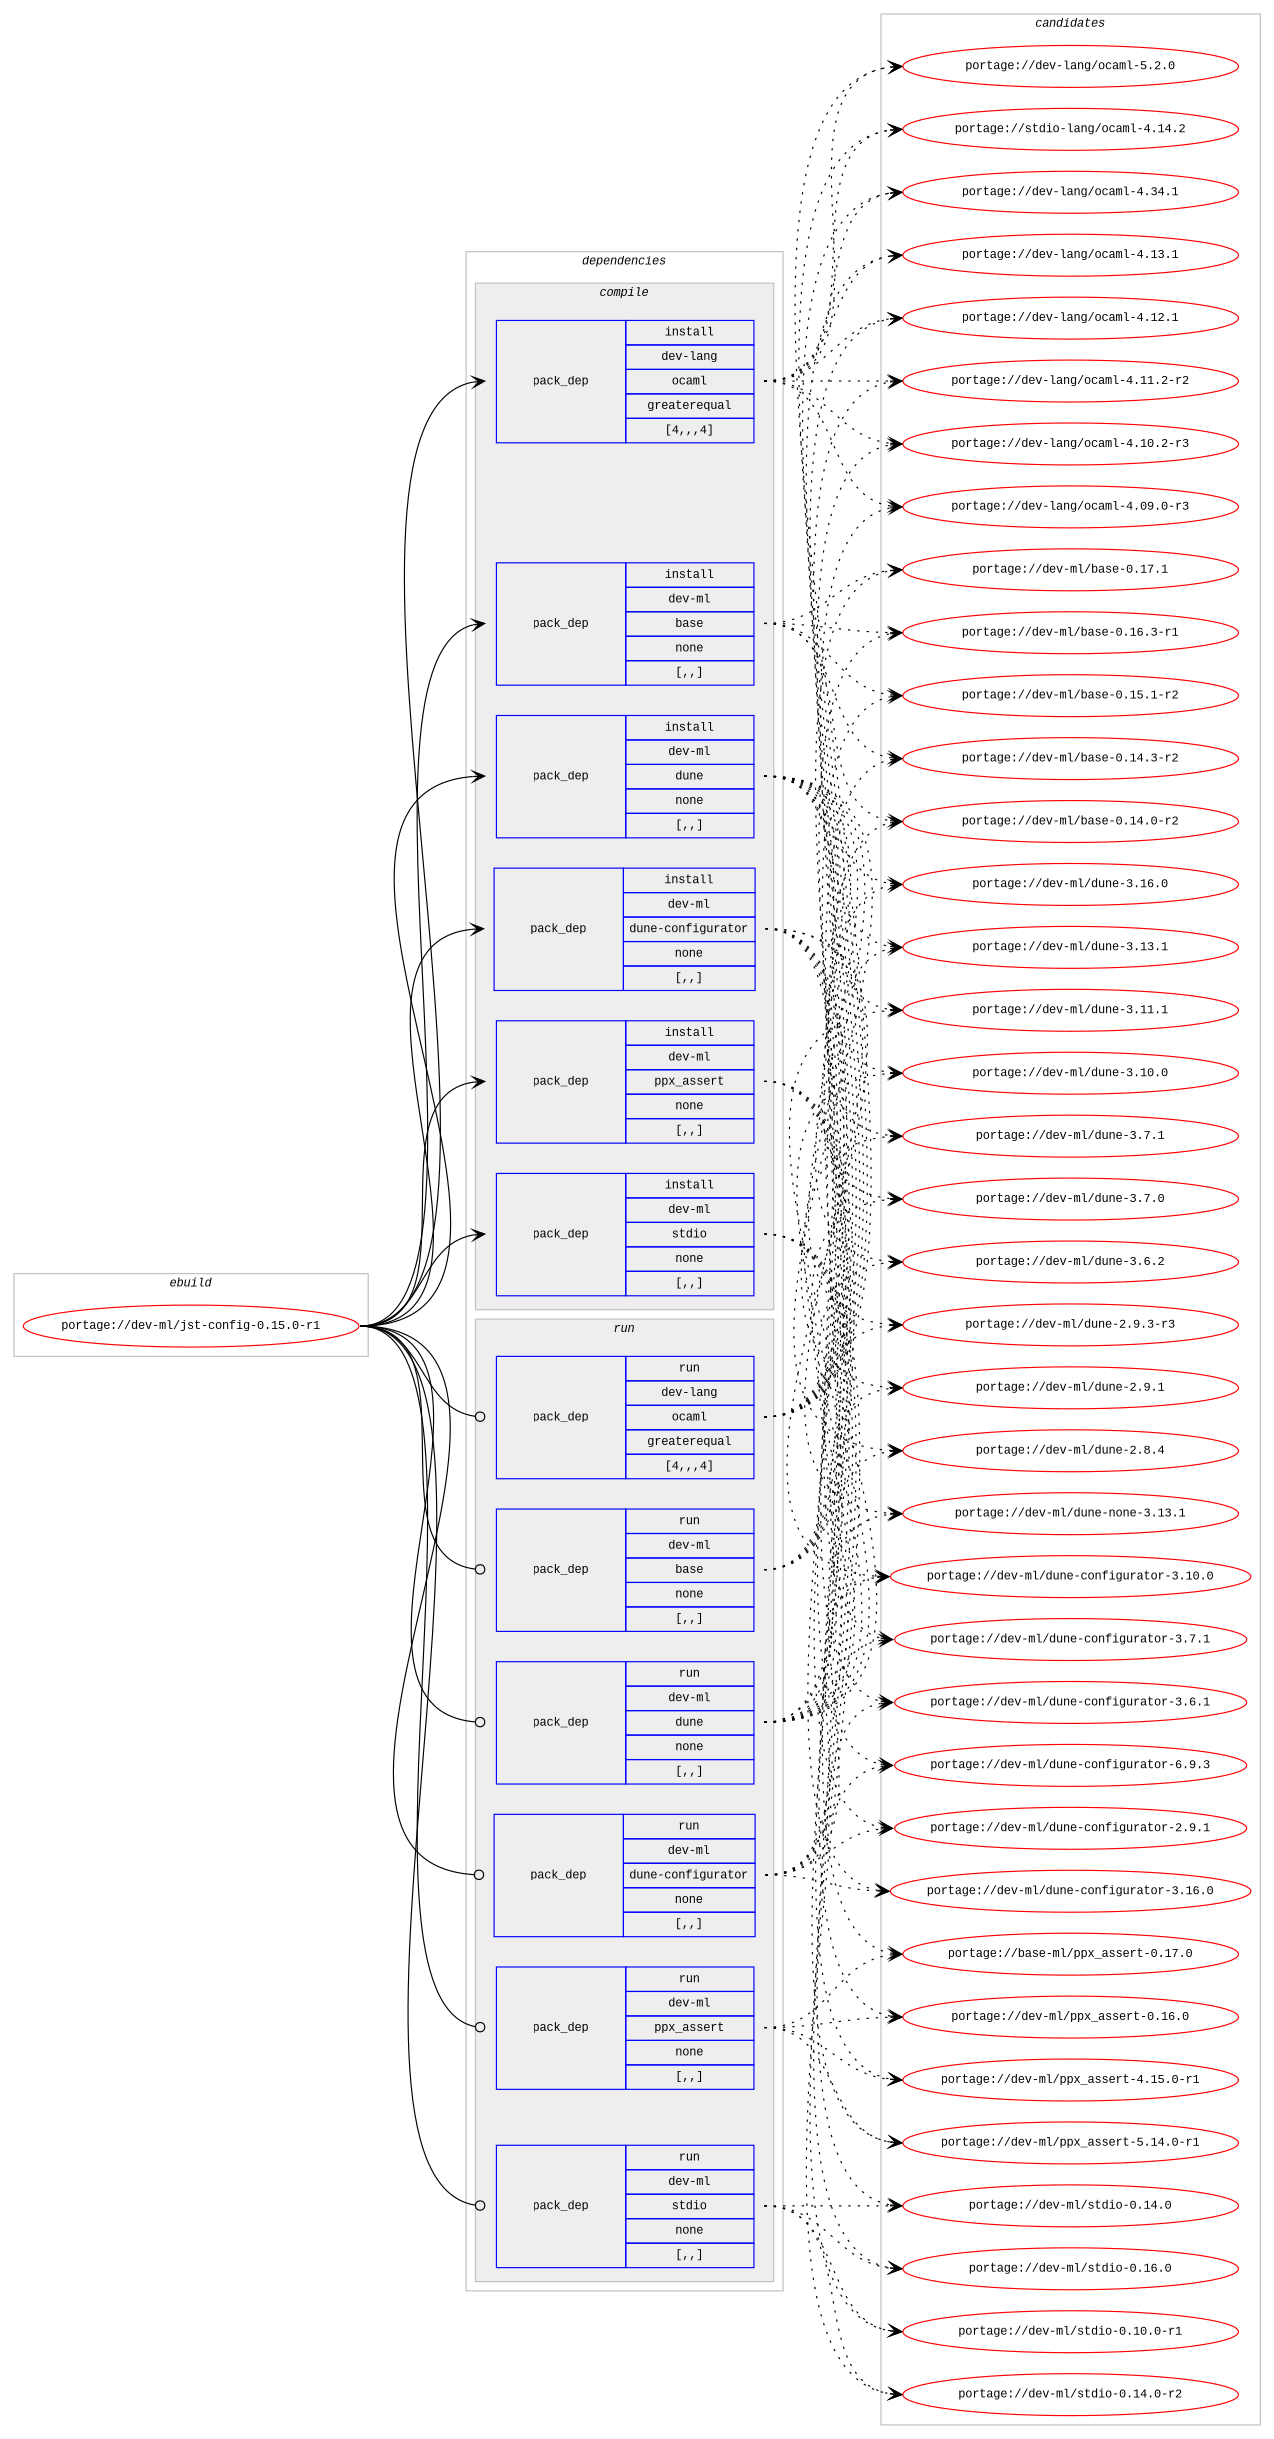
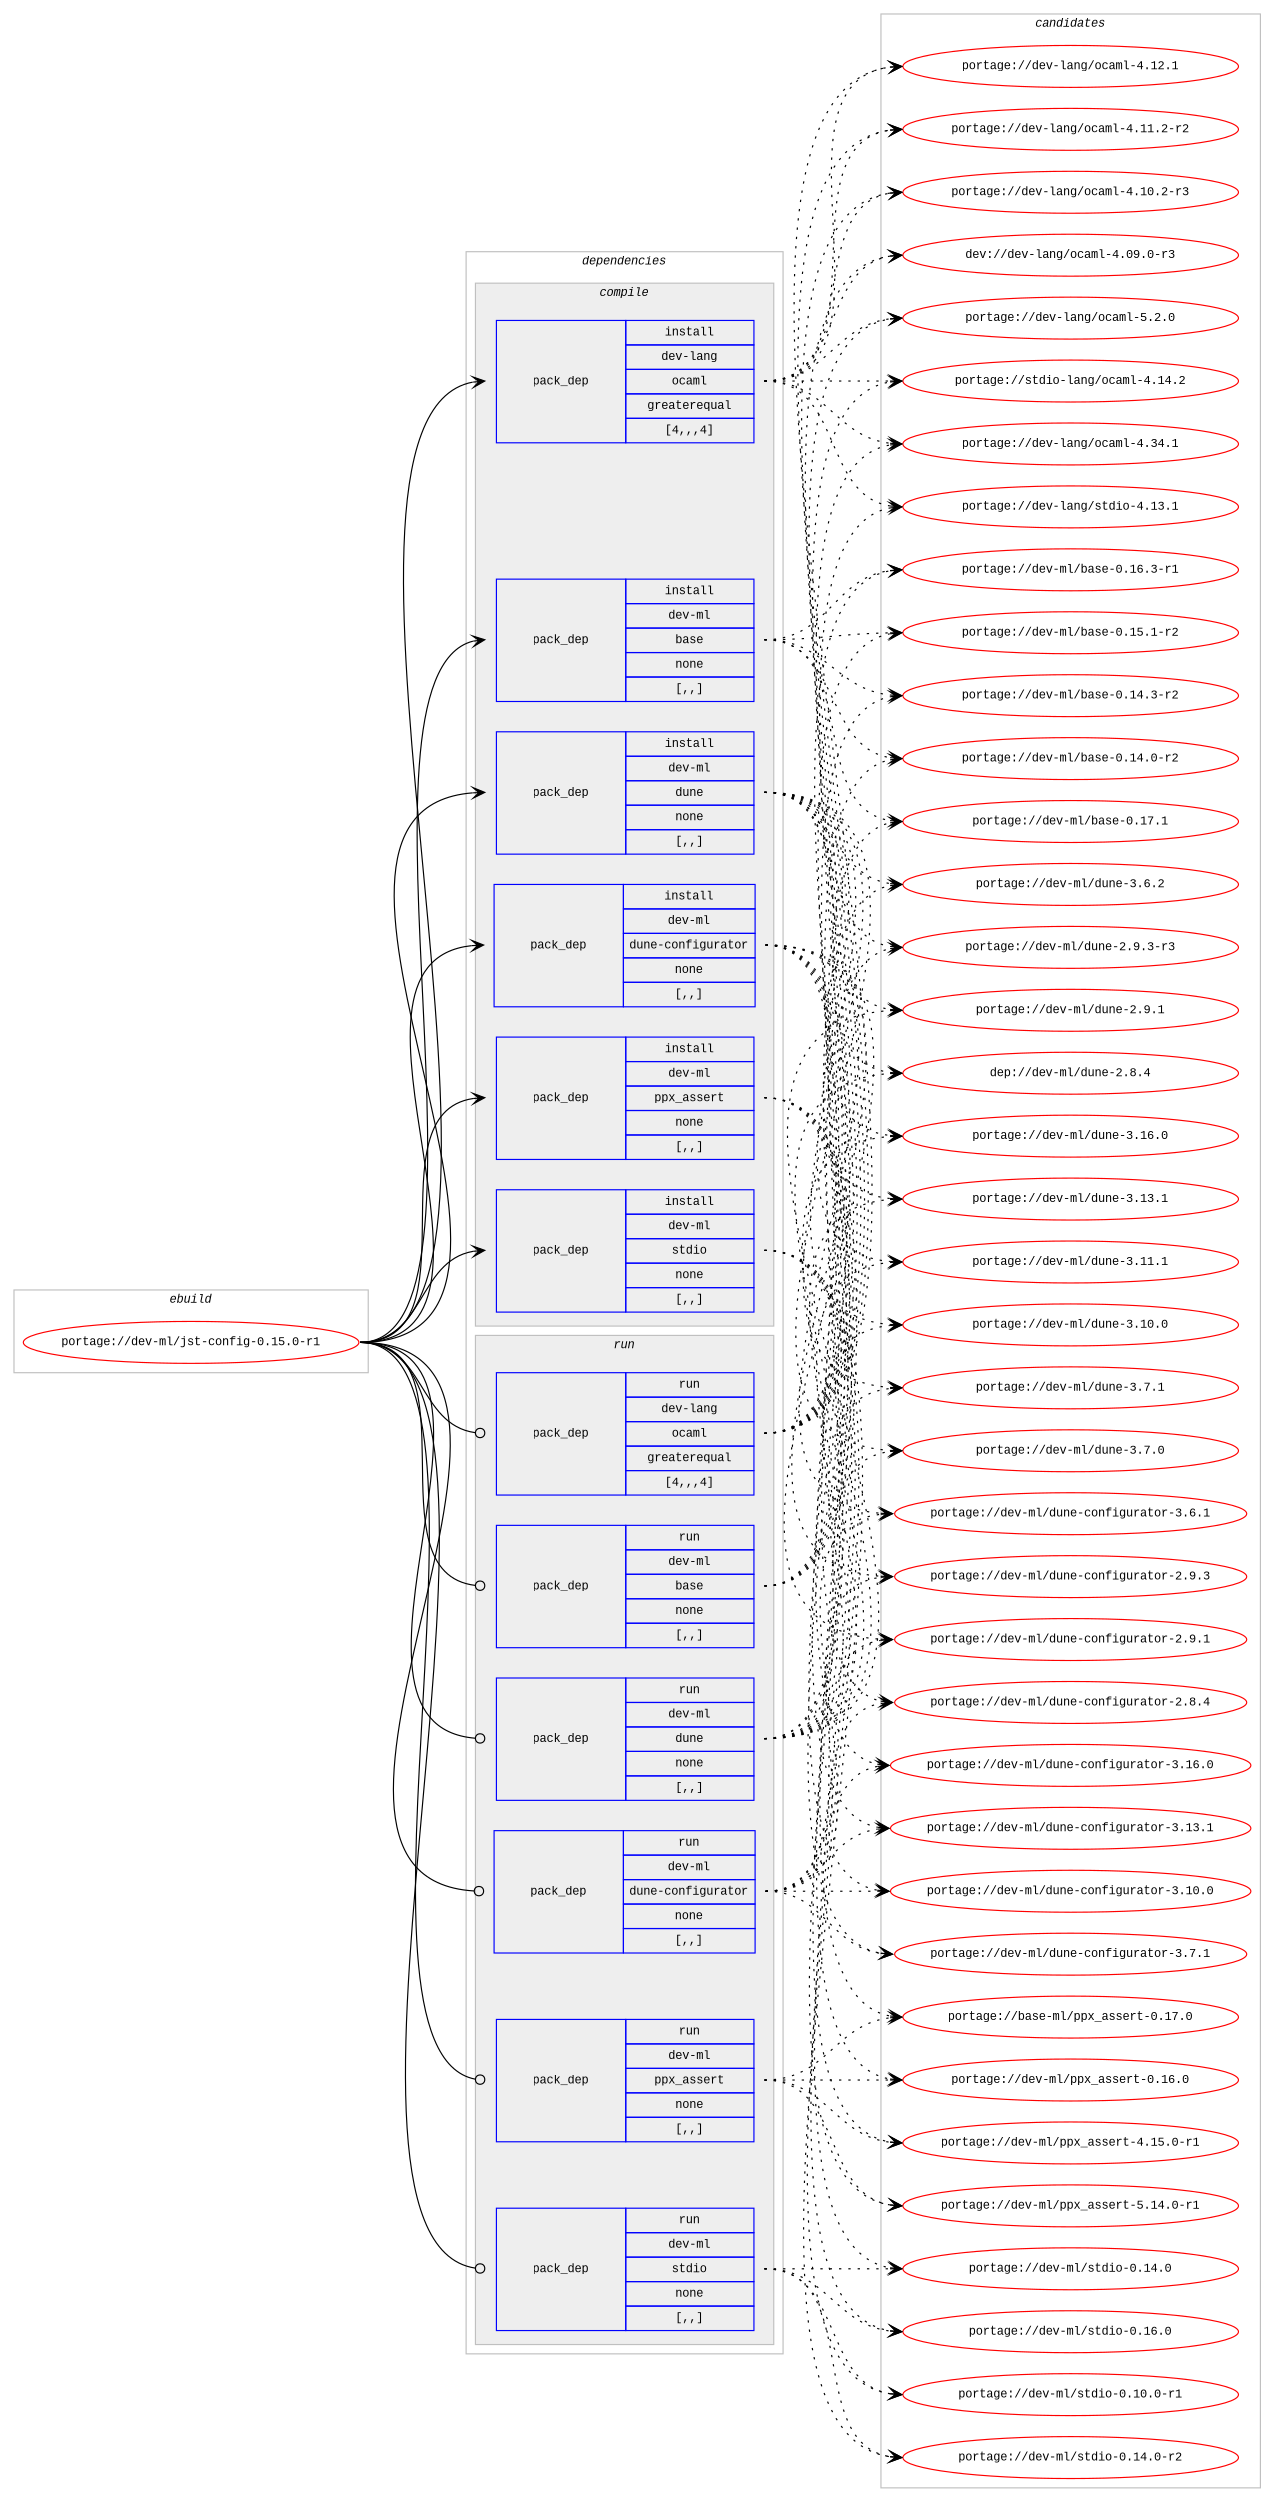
(1071, 255) -> (1071, 507)
(1071, 507) -> (1071, 255)
(1071, 1451) -> (1071, 1073)
(1071, 1514) -> (1071, 1828)
none -> (1071, 1702)
(1071, 1765) -> (1071, 1577)
